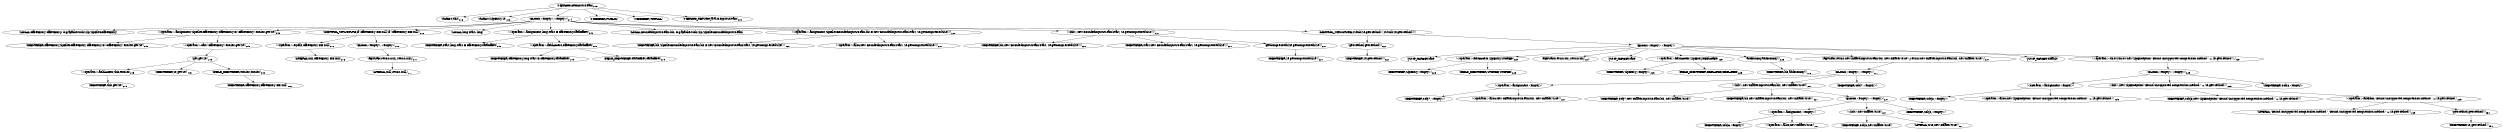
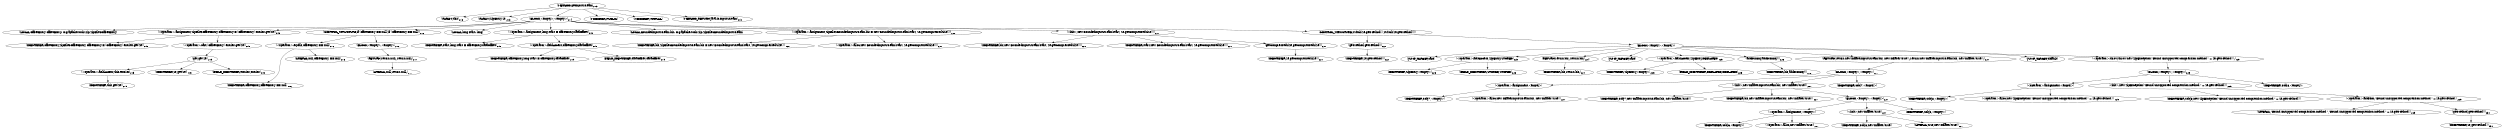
none -> (1564, 72)
(248, 79) -> (280, 64)
